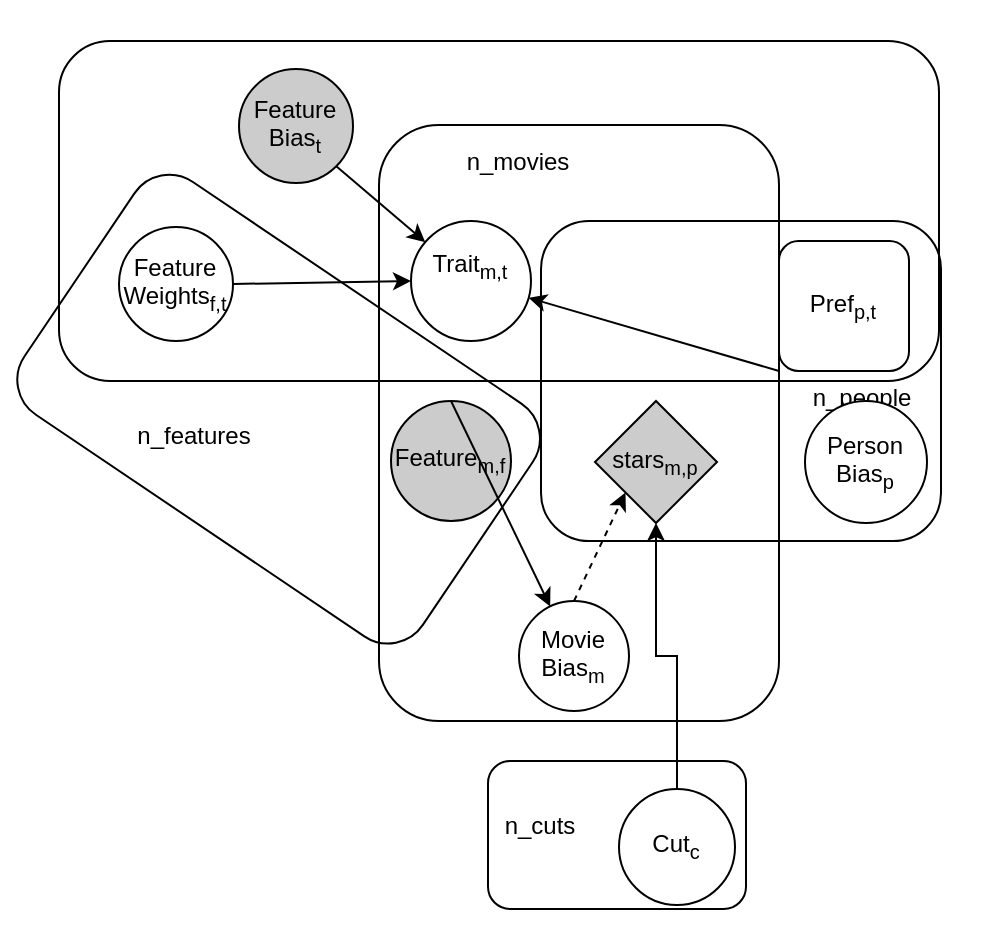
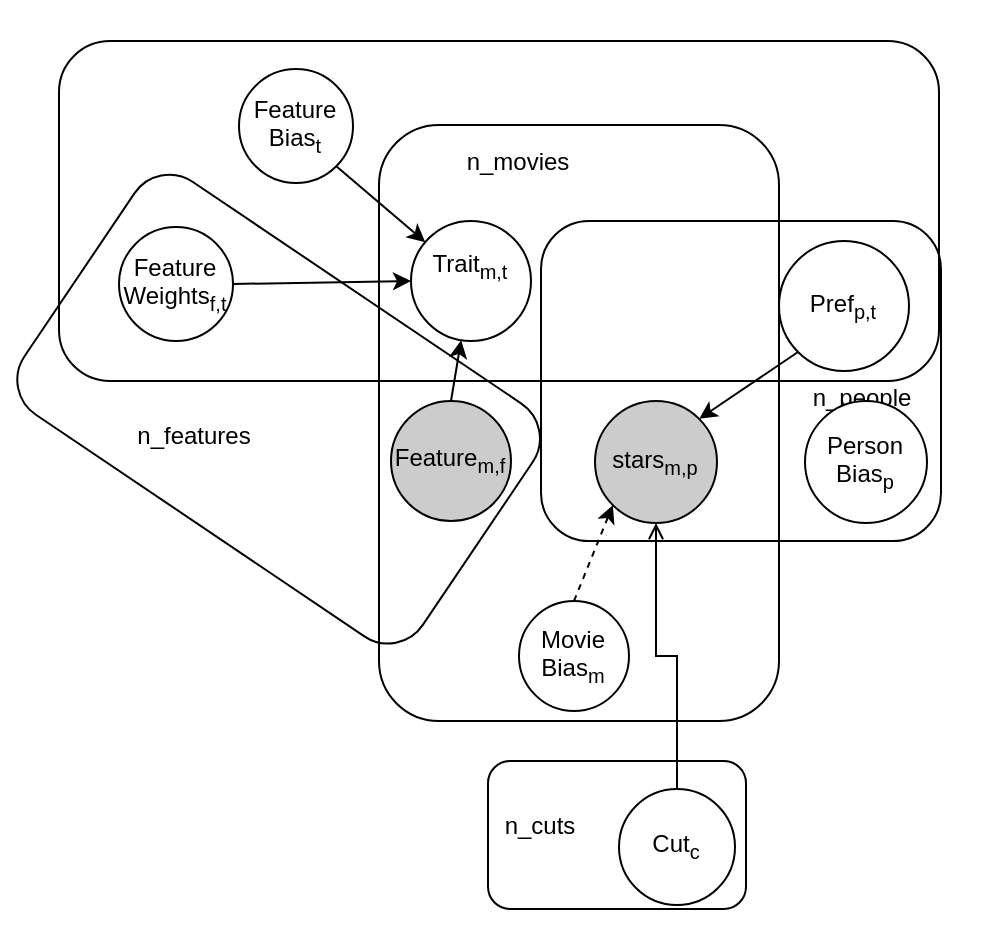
(296, 126) -> (296, 126)
(844, 306) -> (844, 306)
(660, 336) -> (754, 382)
(656, 462) -> (656, 462)
(498, 498) -> (455, 377)
(656, 538) -> (656, 535)
